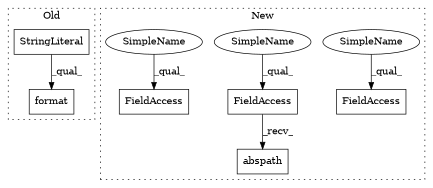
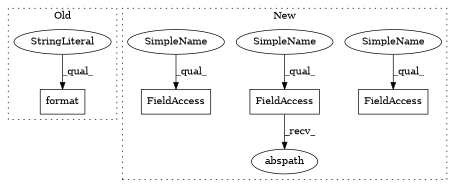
(52, 42) -> (63, 42)
(263, 162) -> (285, 162)
